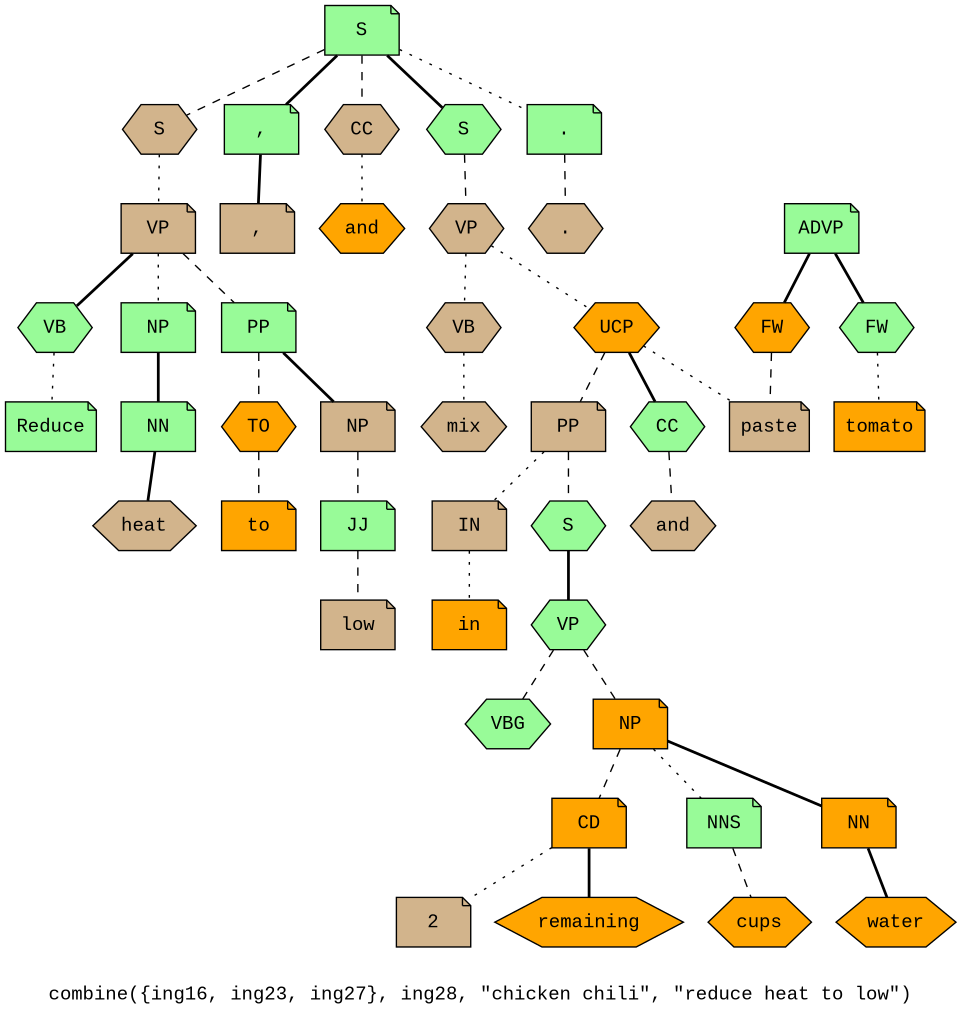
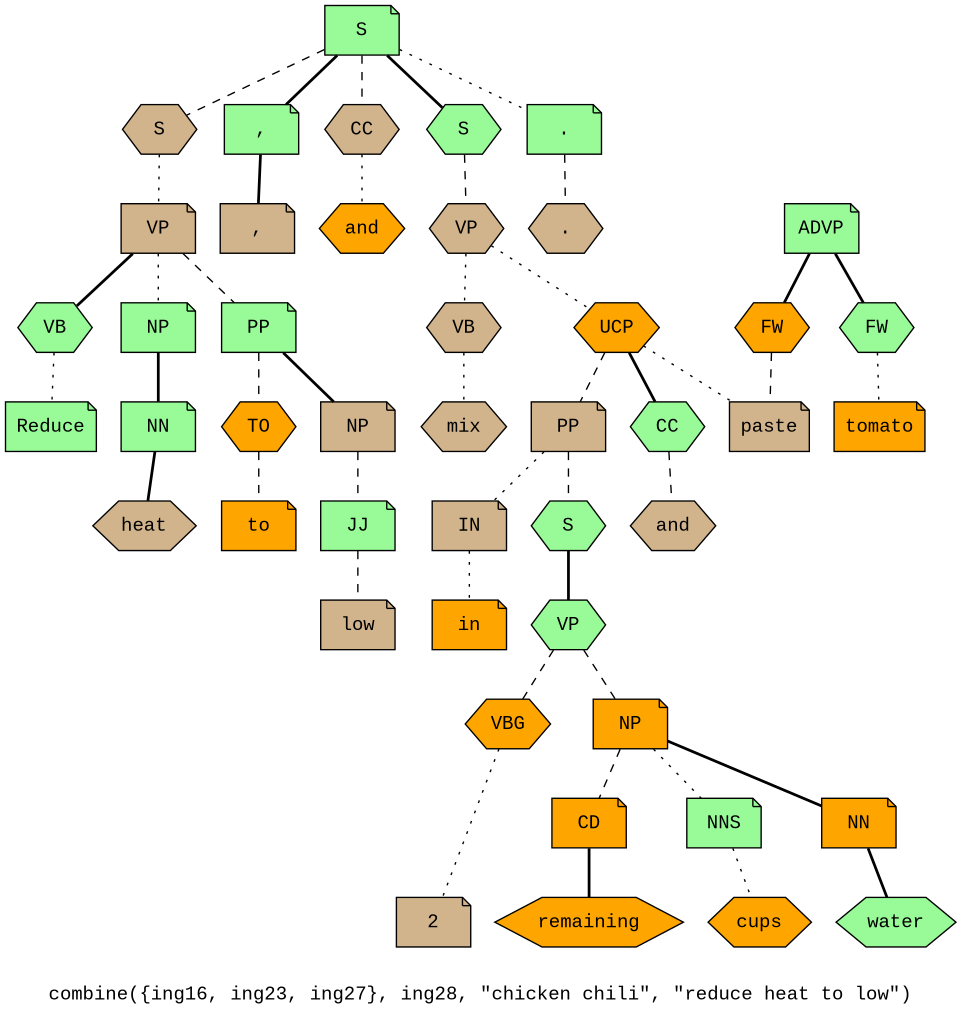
(508, 724) -> (508, 724)
(511, 873) -> (471, 823)
(742, 873) -> (742, 873)
(896, 922) -> (896, 922)
